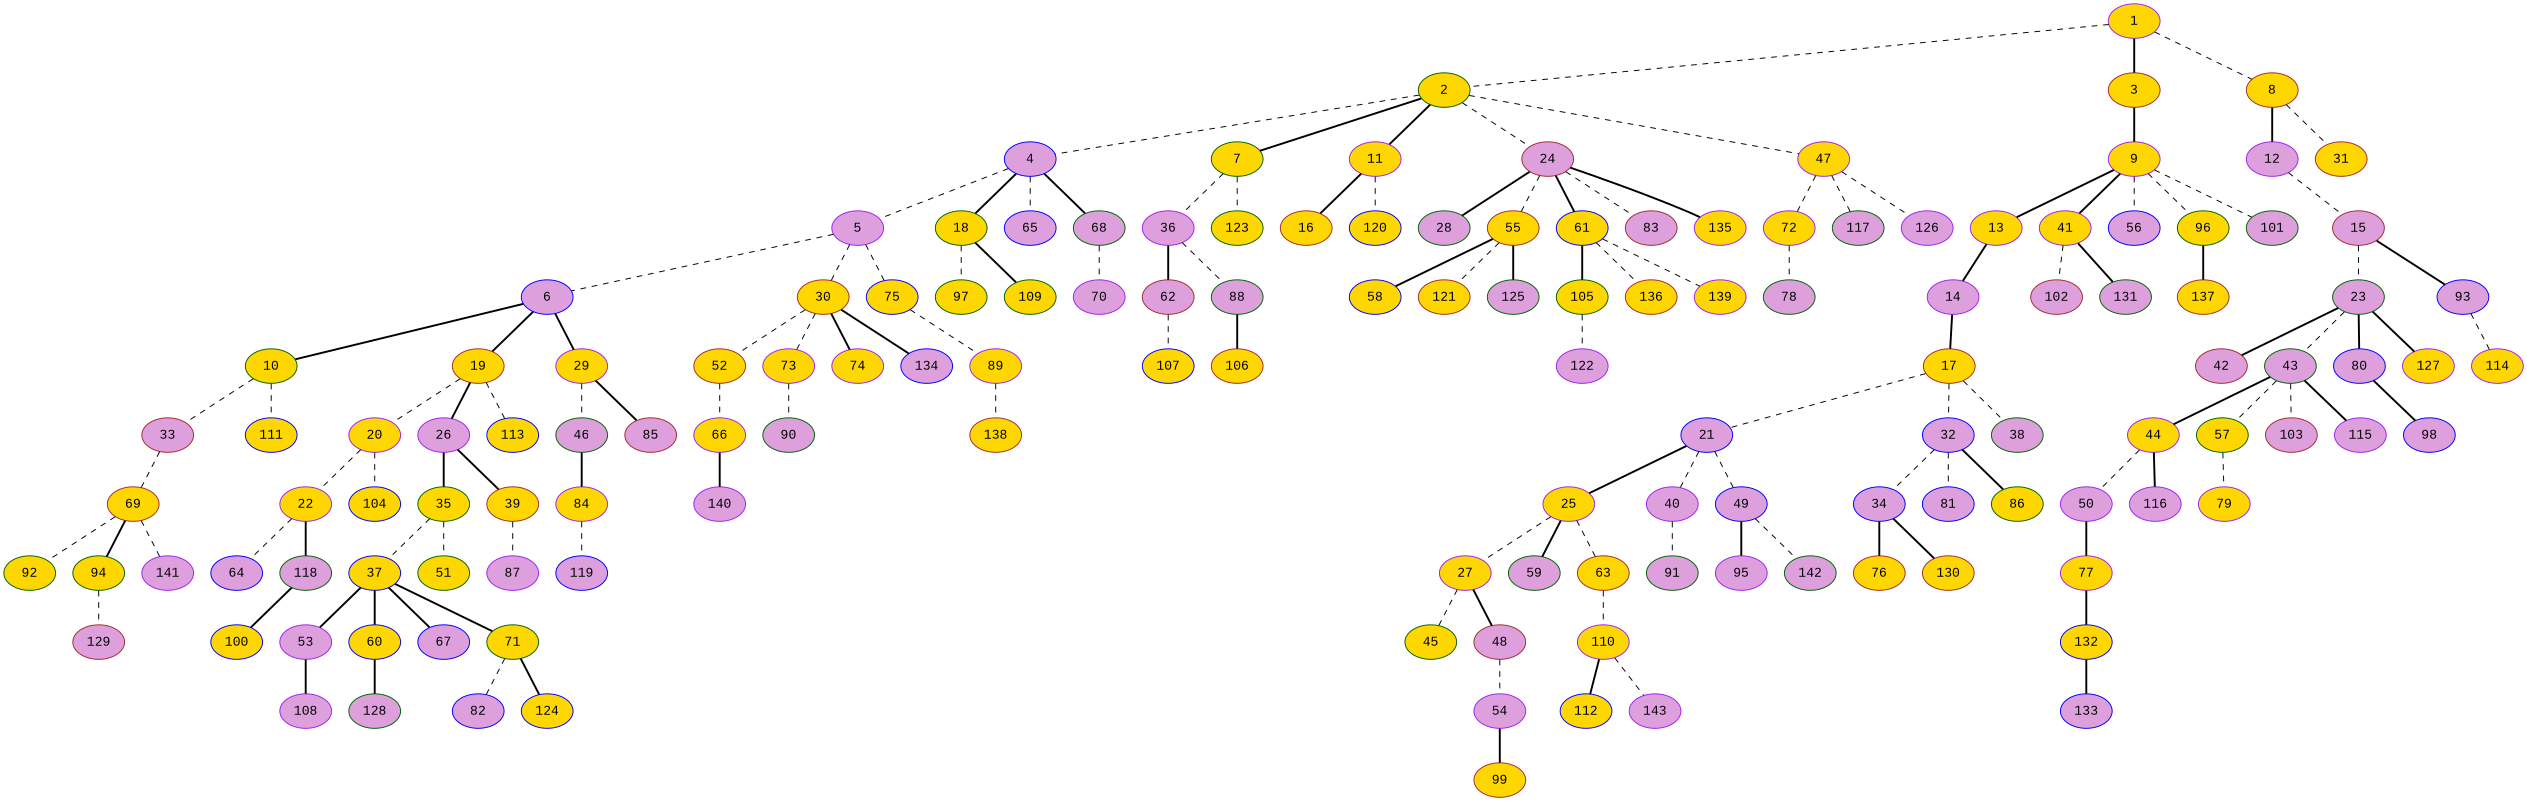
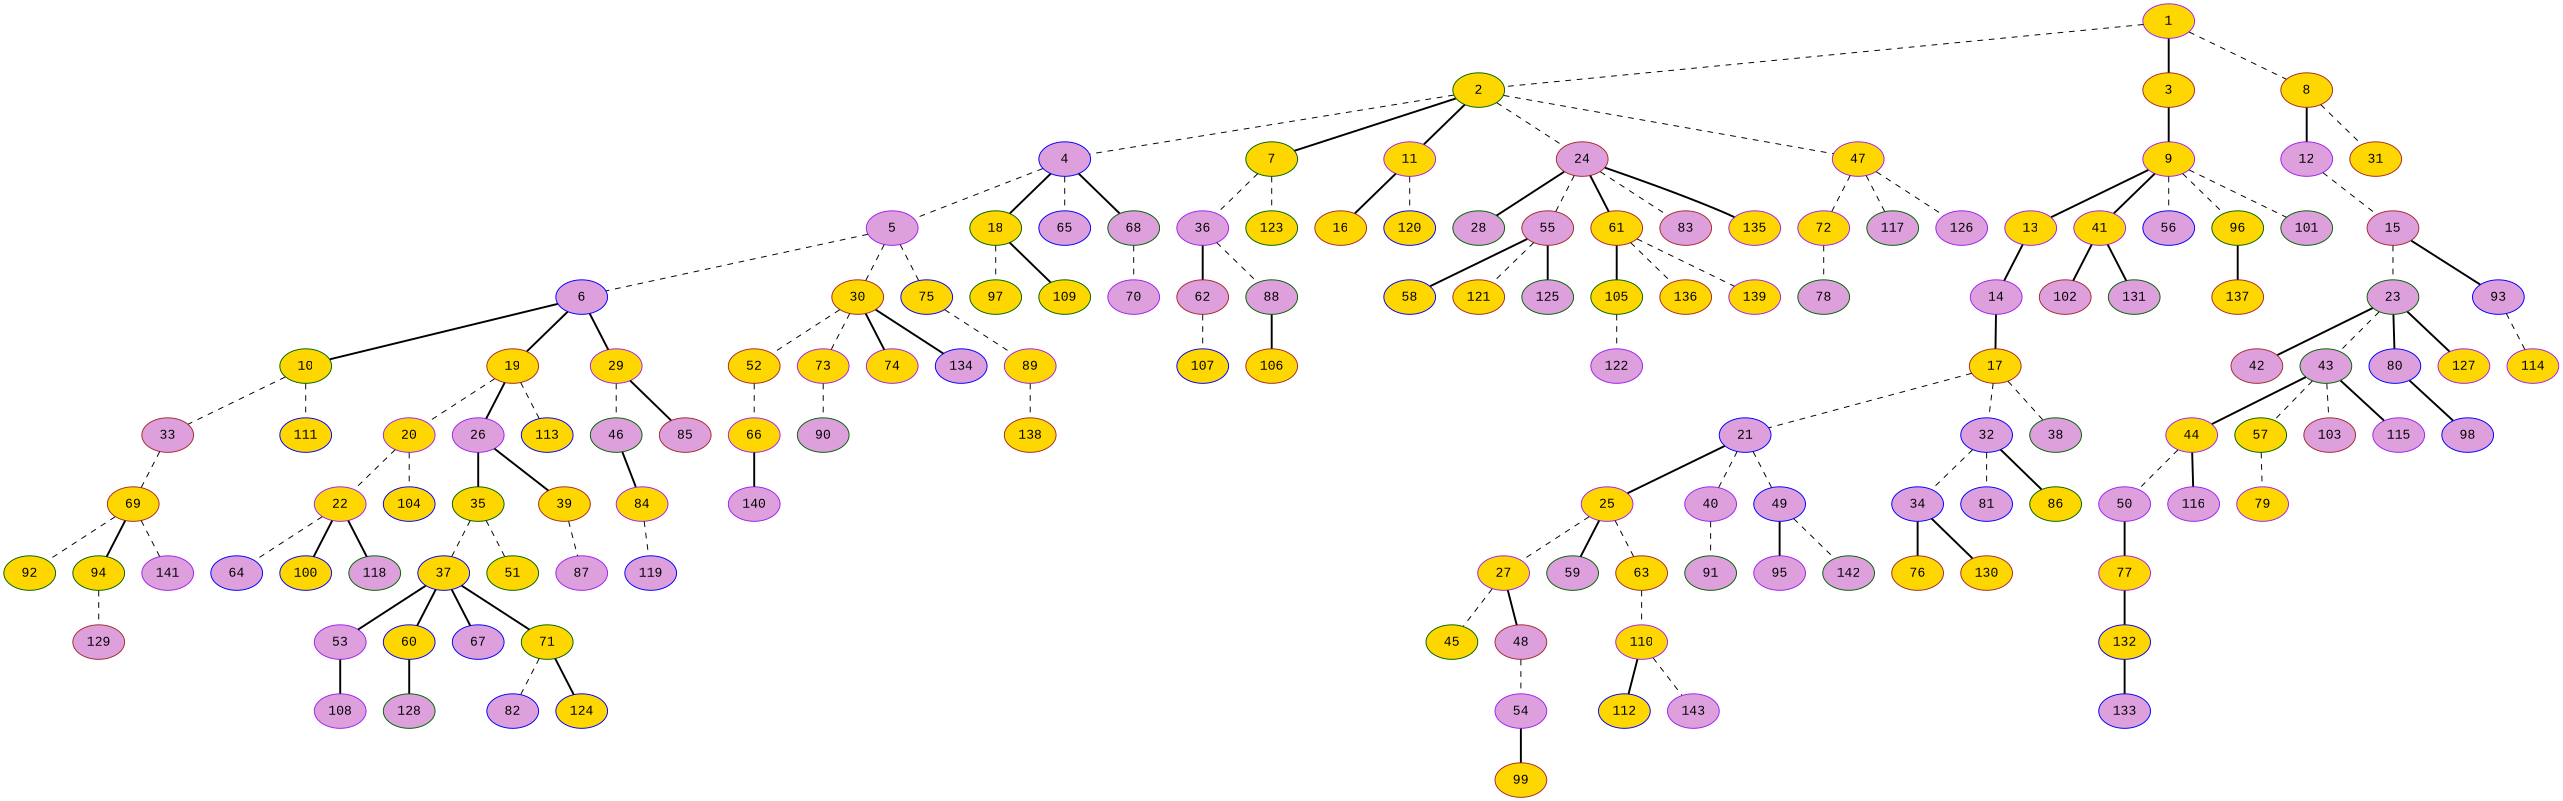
(1513, 228) -> (1548, 228)
(1582, 228) -> (1617, 228)
(2061, 262) -> (2082, 263)
(271, 607) -> (323, 539)
